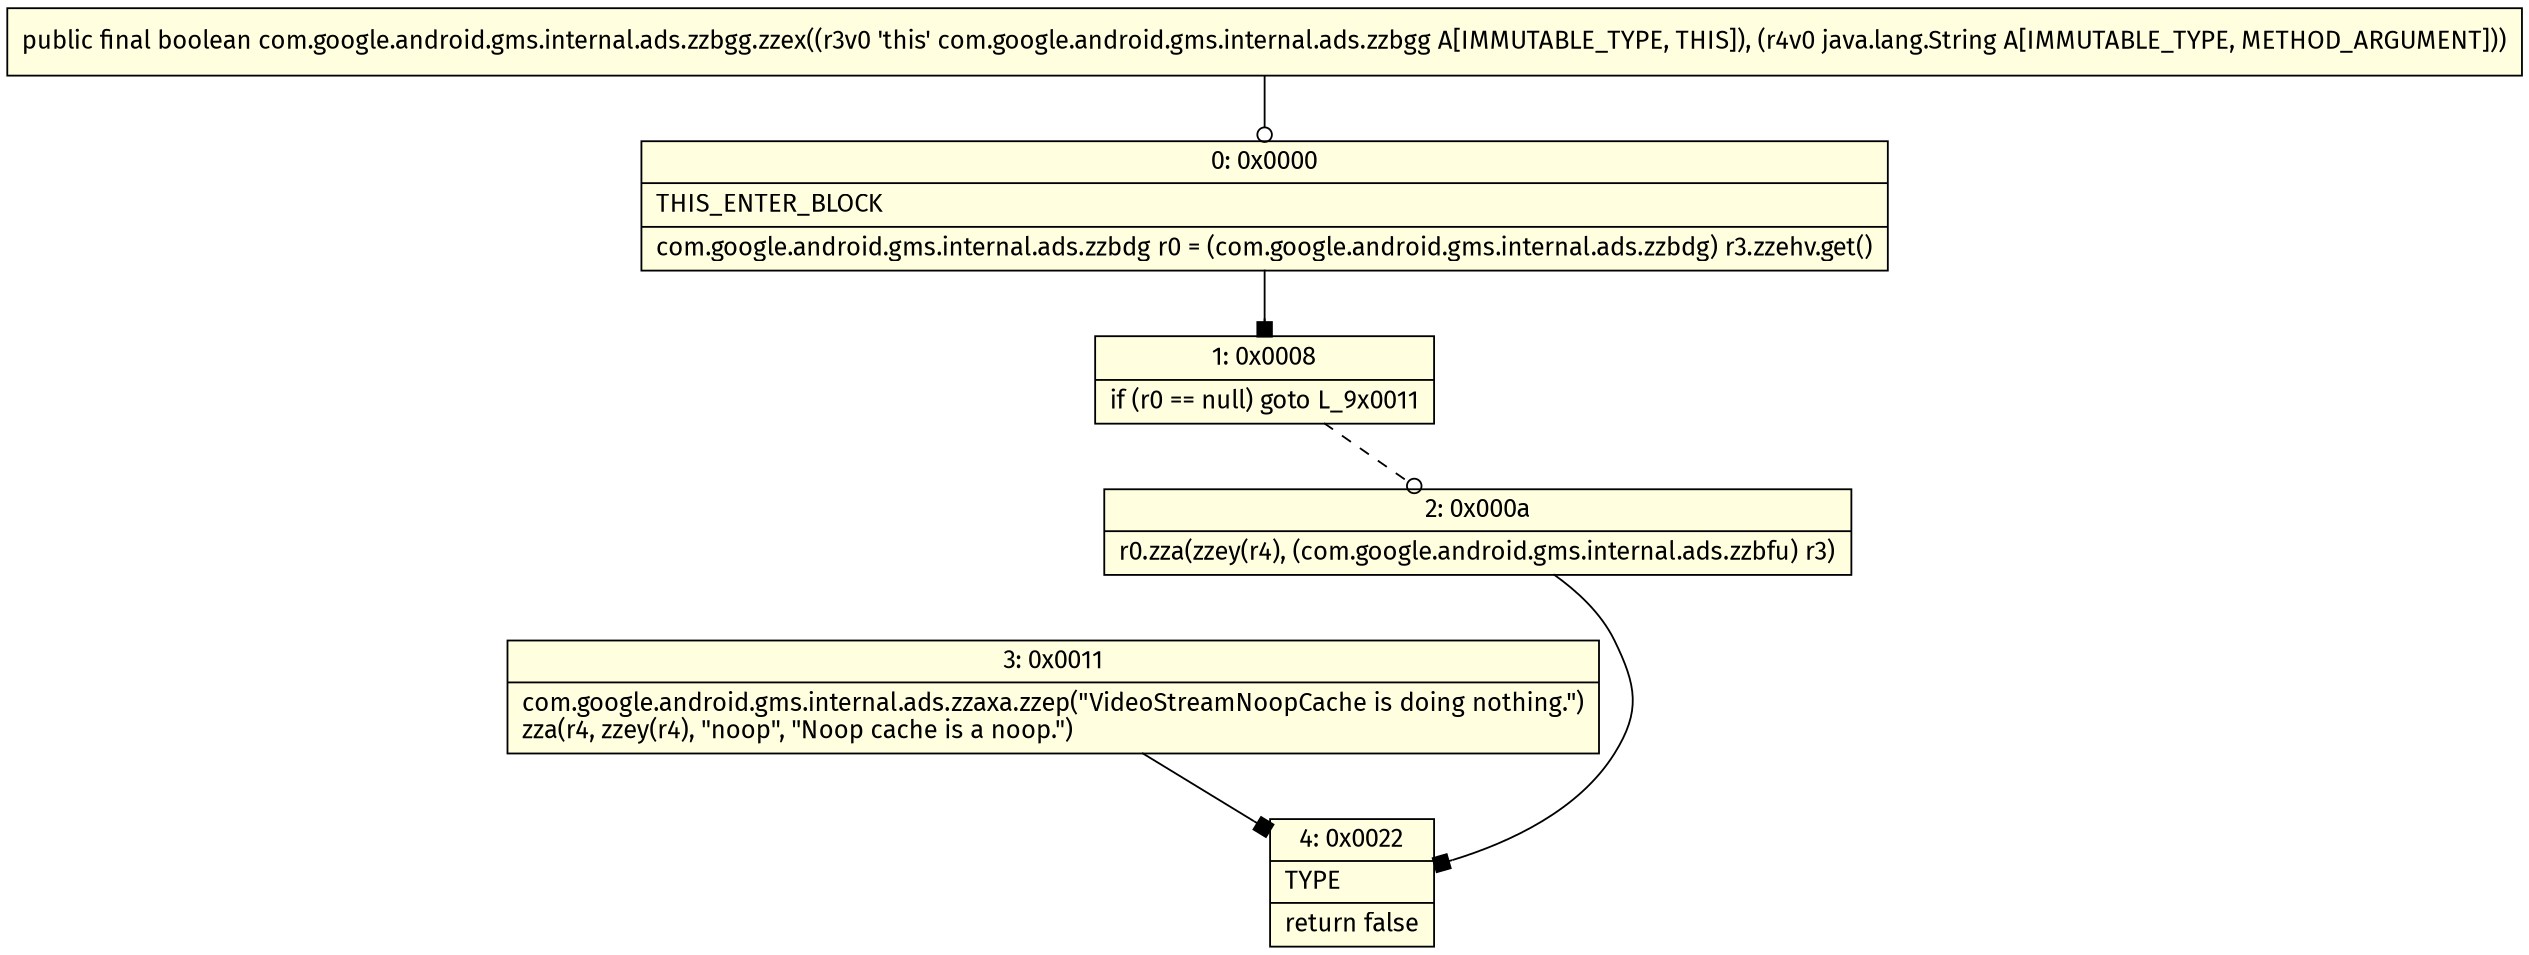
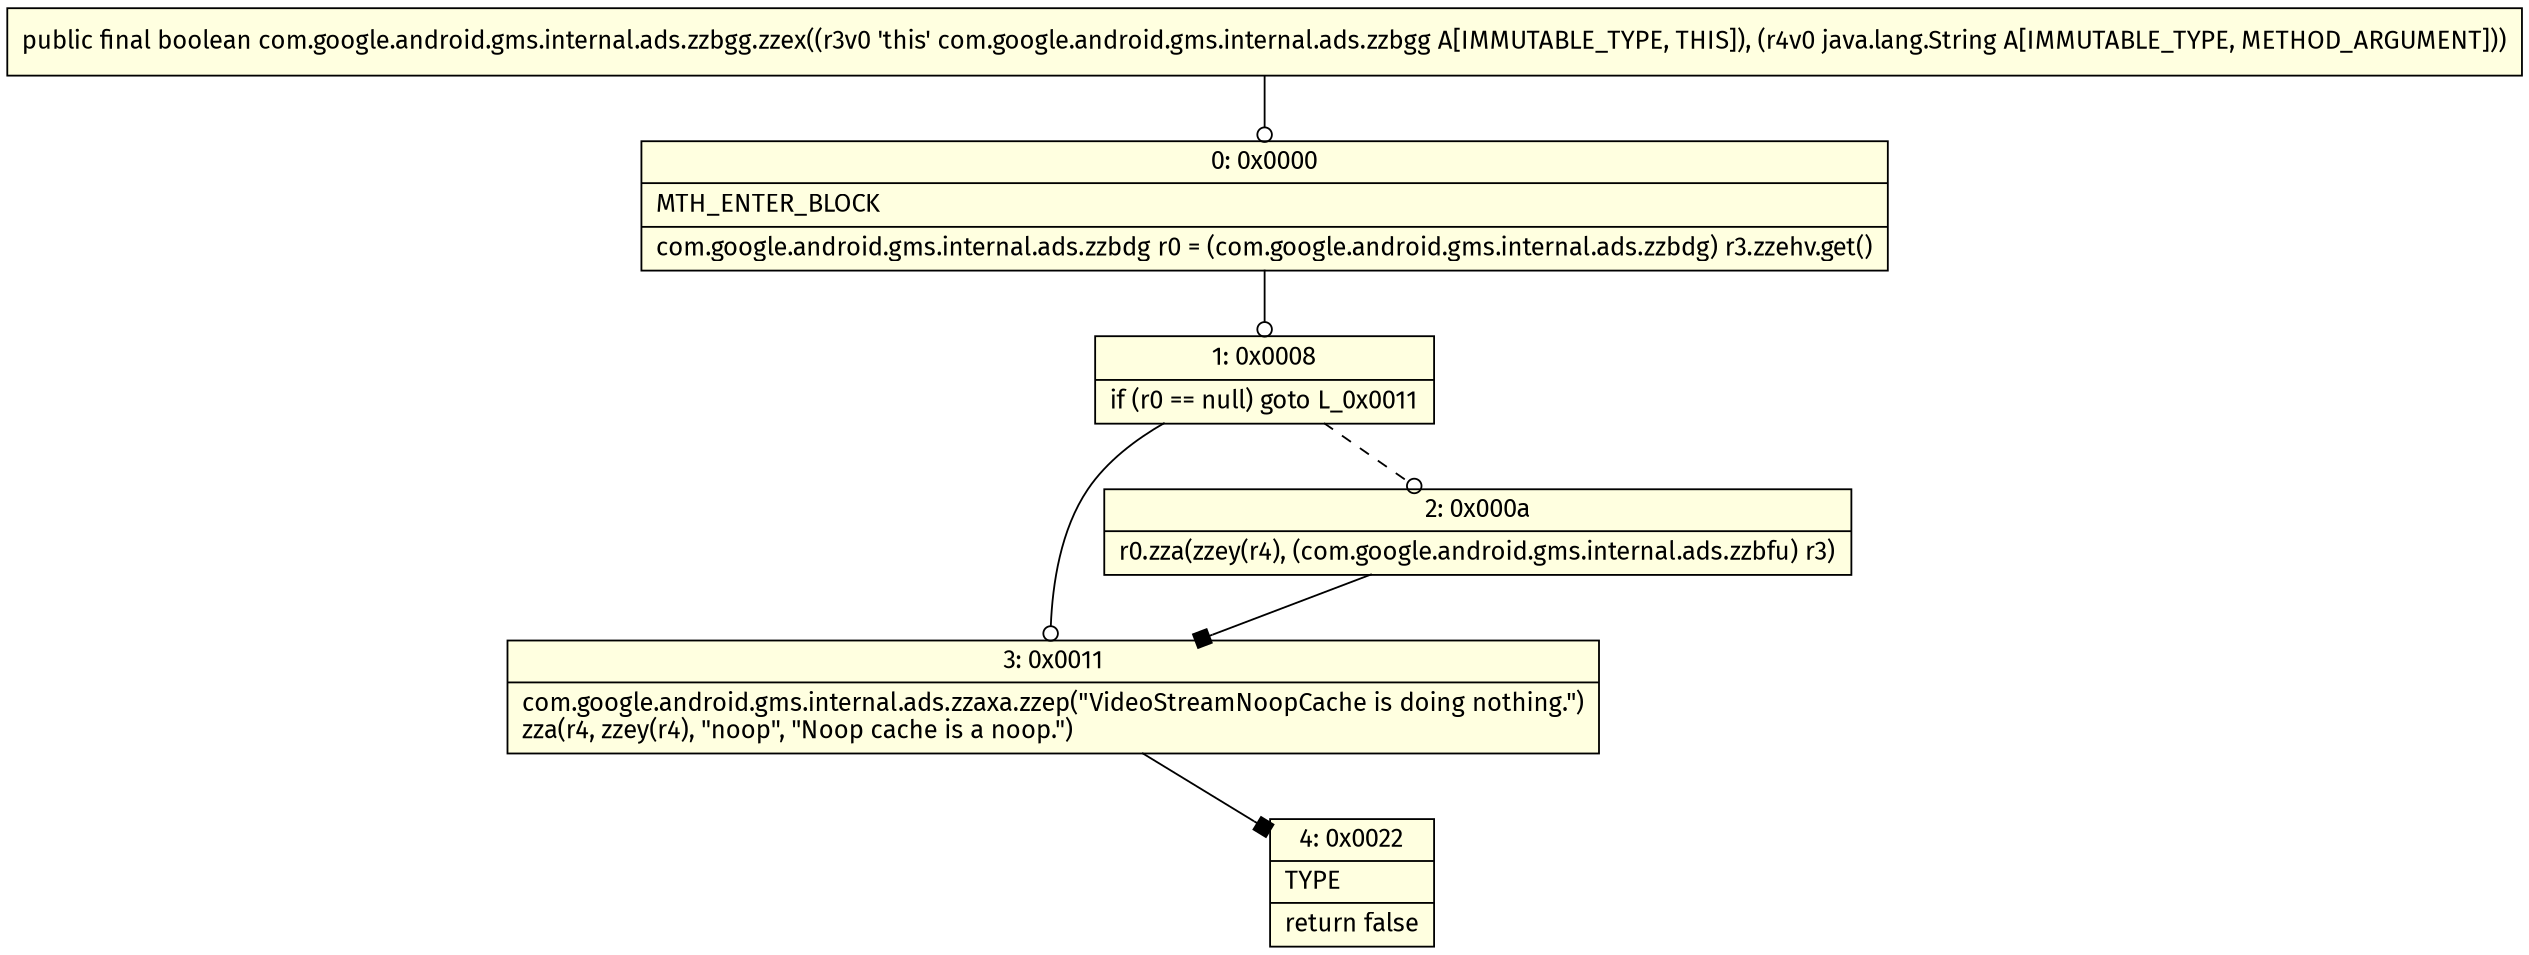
(770, 204) -> (769, 204)
(1265, 296) -> (1265, 296)
(1265, 401) -> (1264, 401)
none -> (1078, 507)
(1618, 748) -> (1292, 604)
